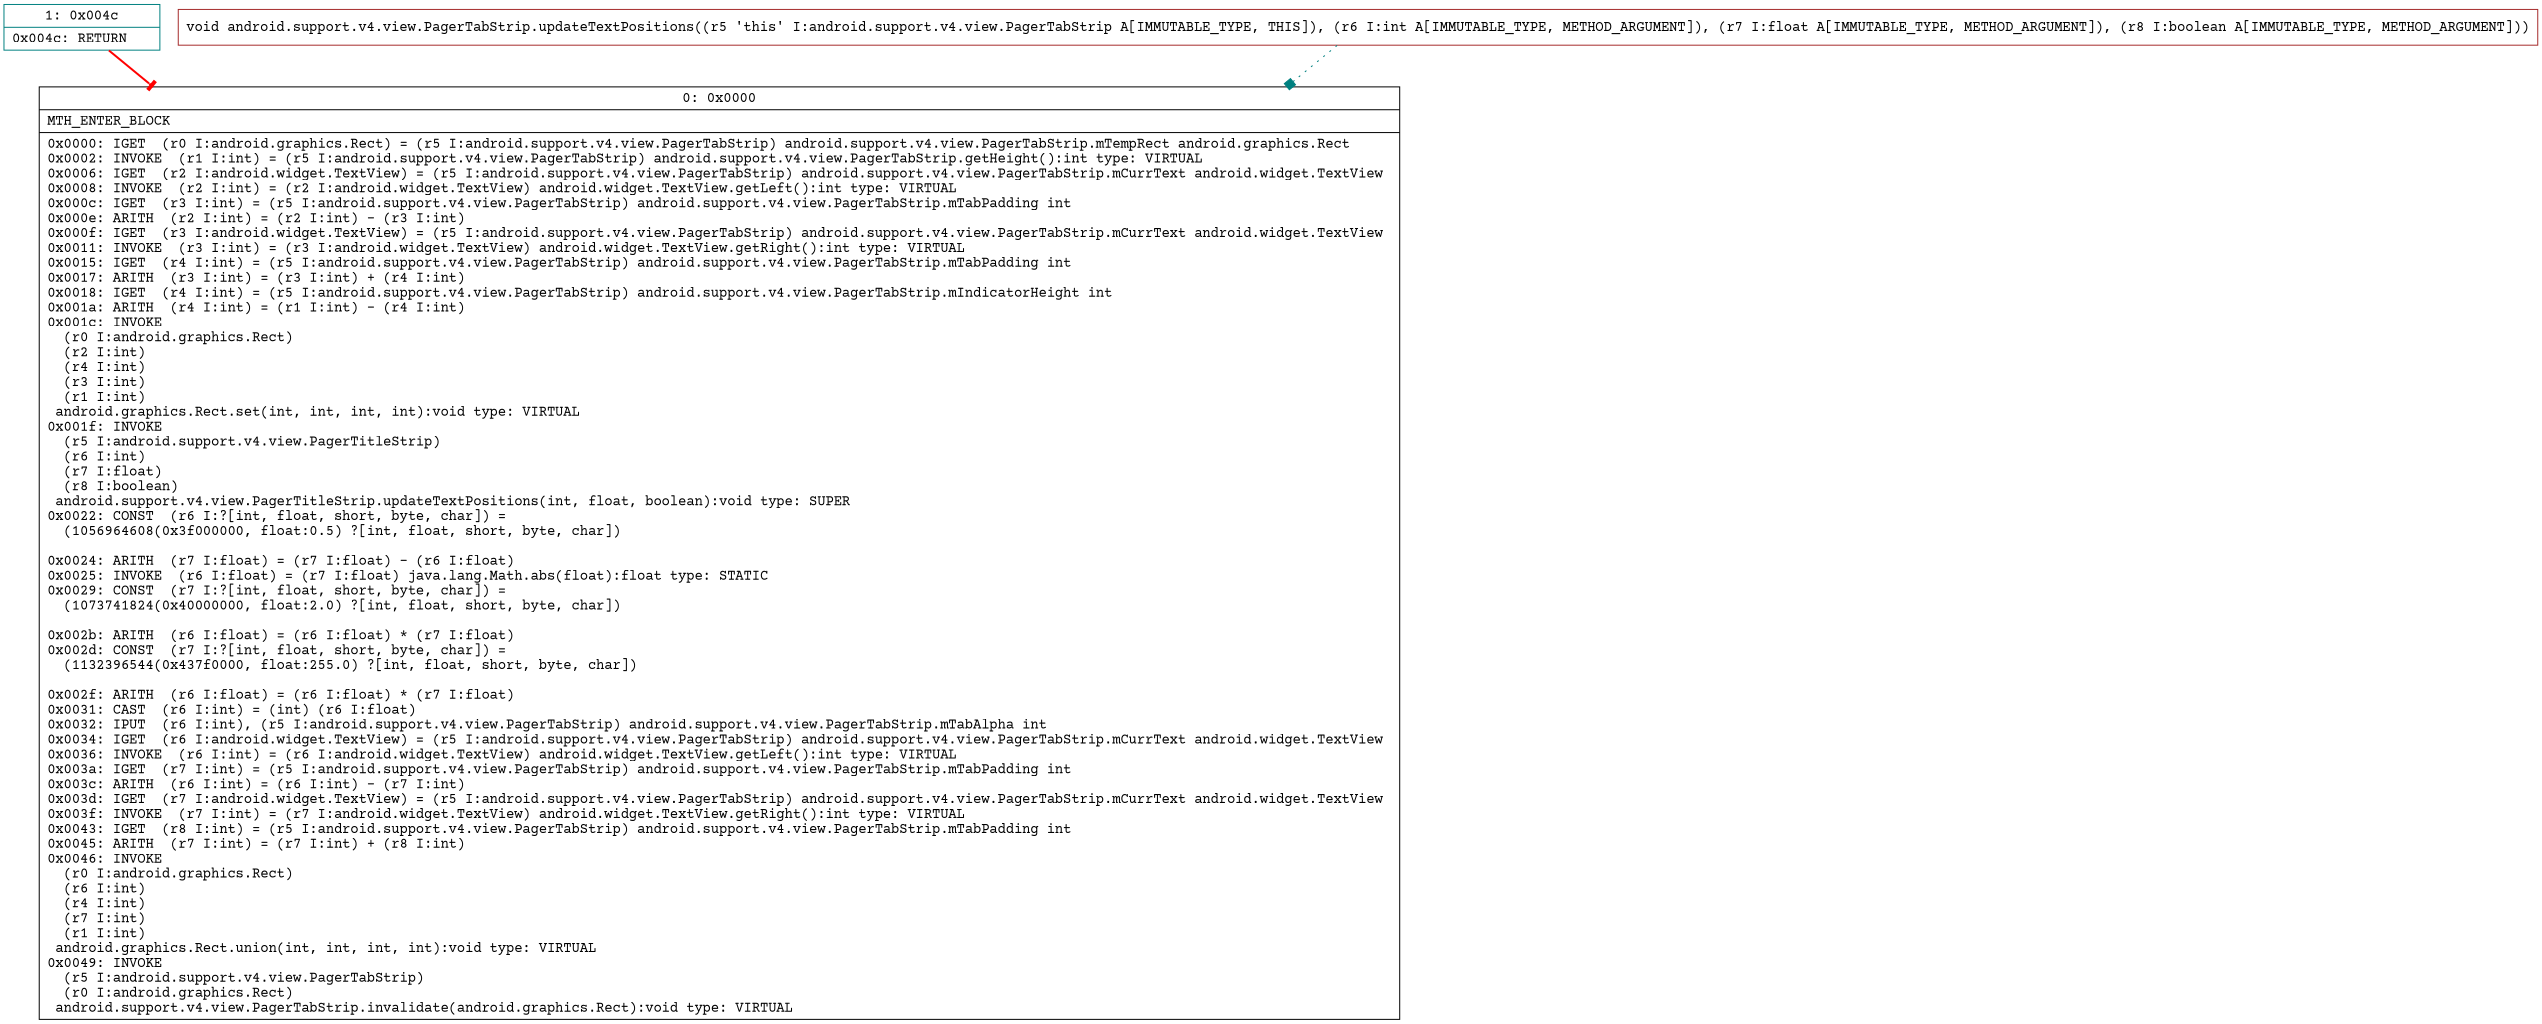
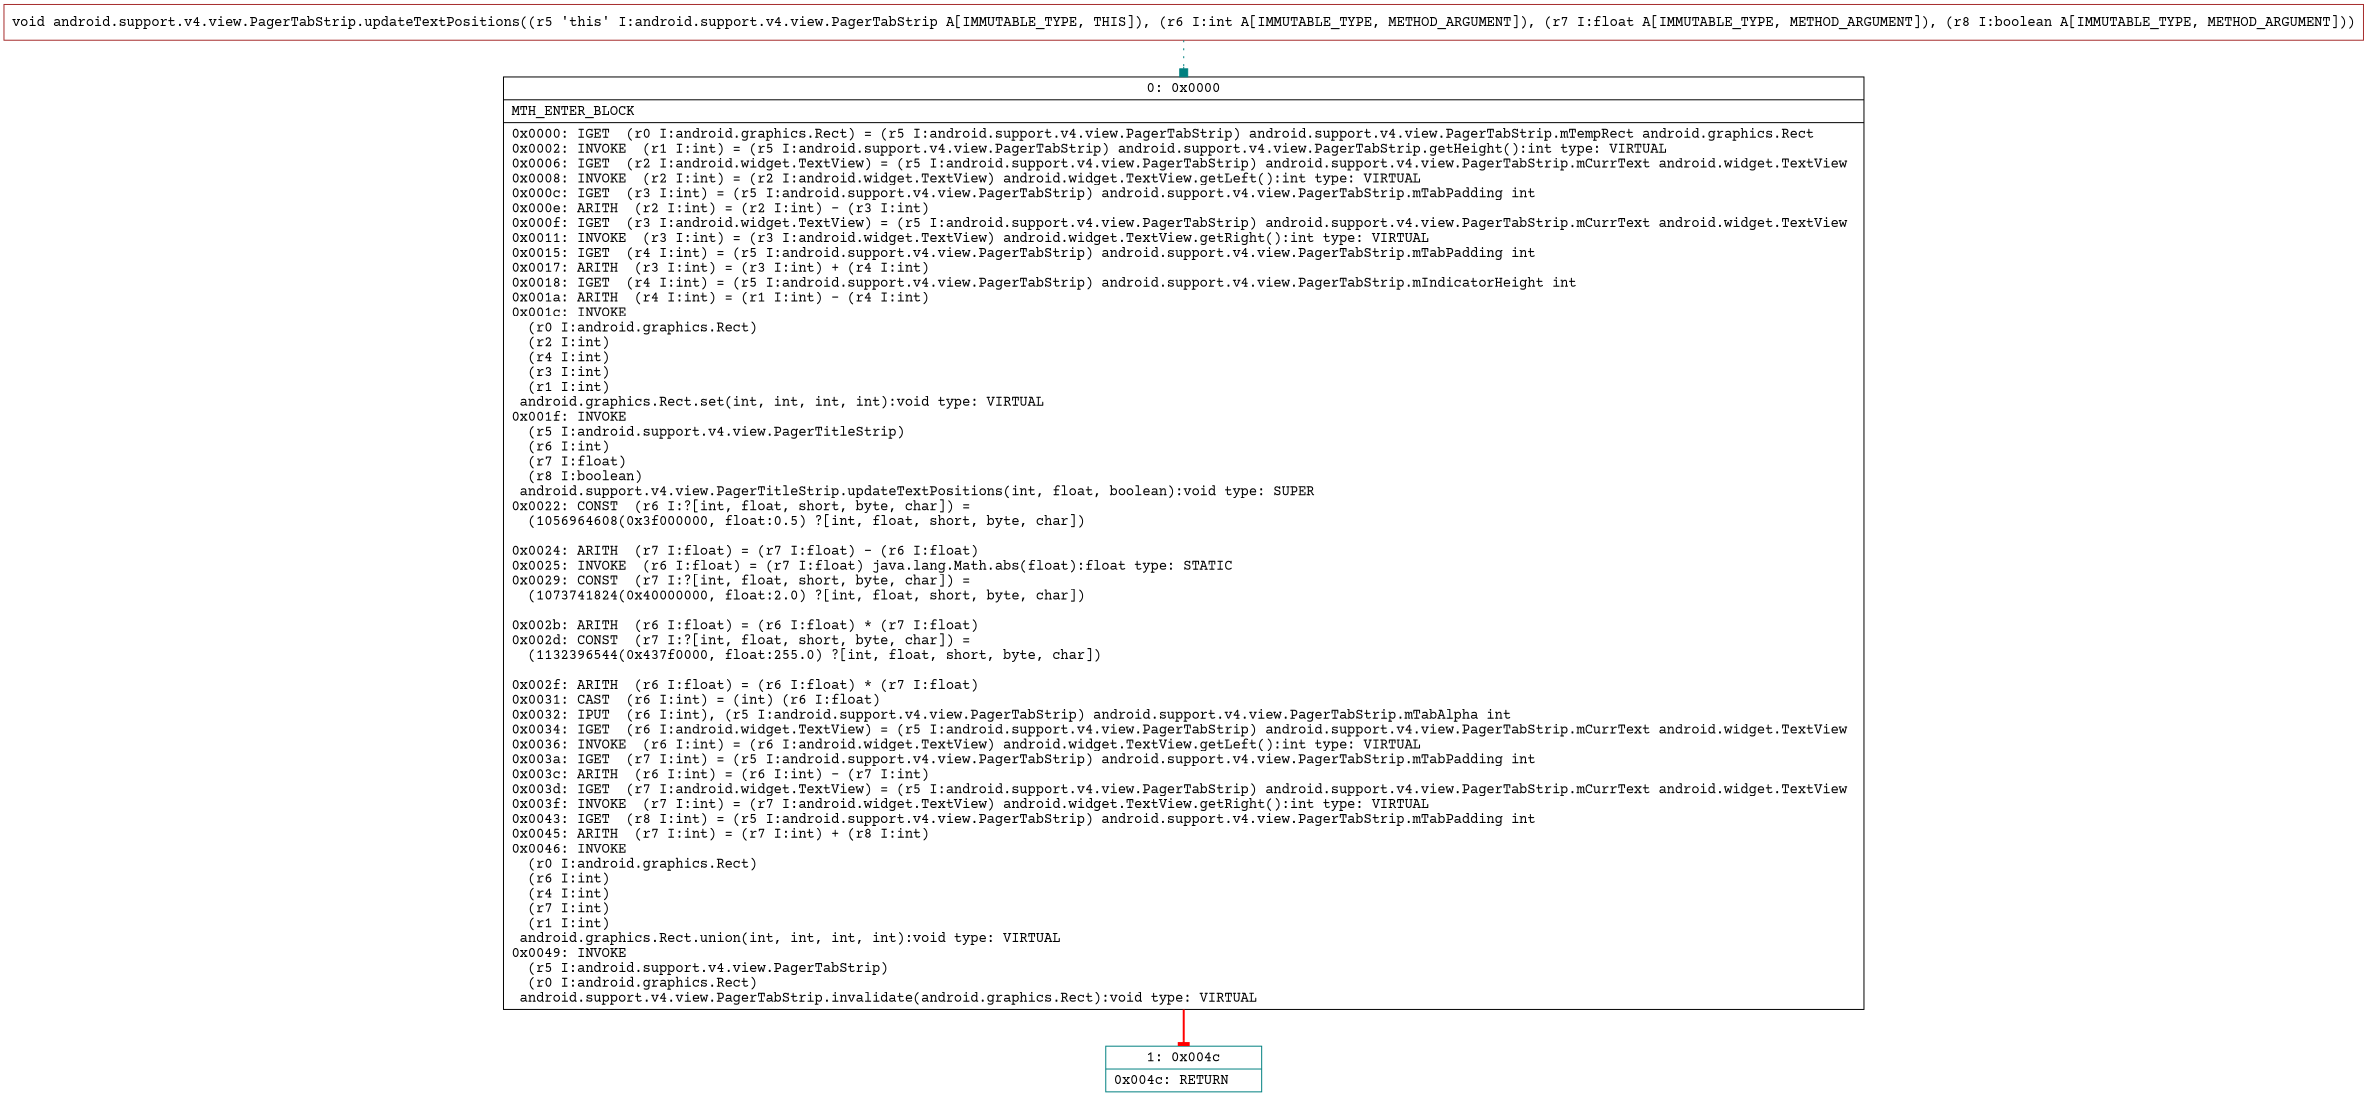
(129, 67) -> (1184, 1025)
